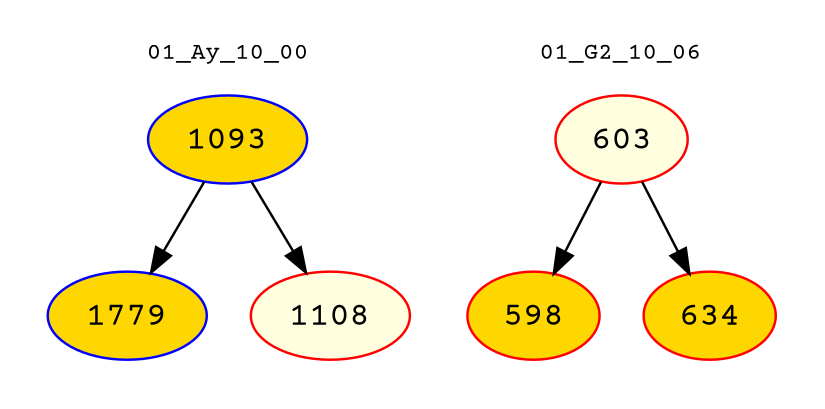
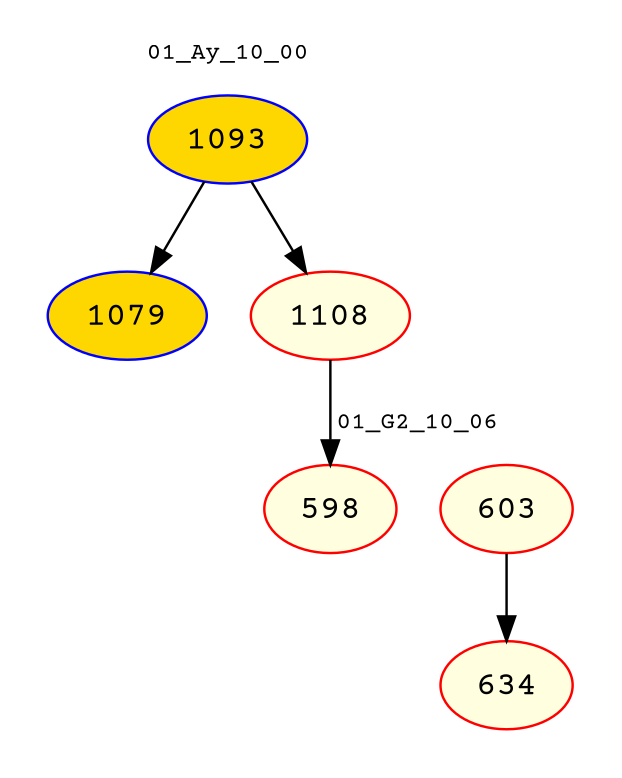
(583, 217) -> (330, 414)
(127, 316) -> (127, 316)
(533, 316) -> (330, 509)
(710, 316) -> (507, 685)
